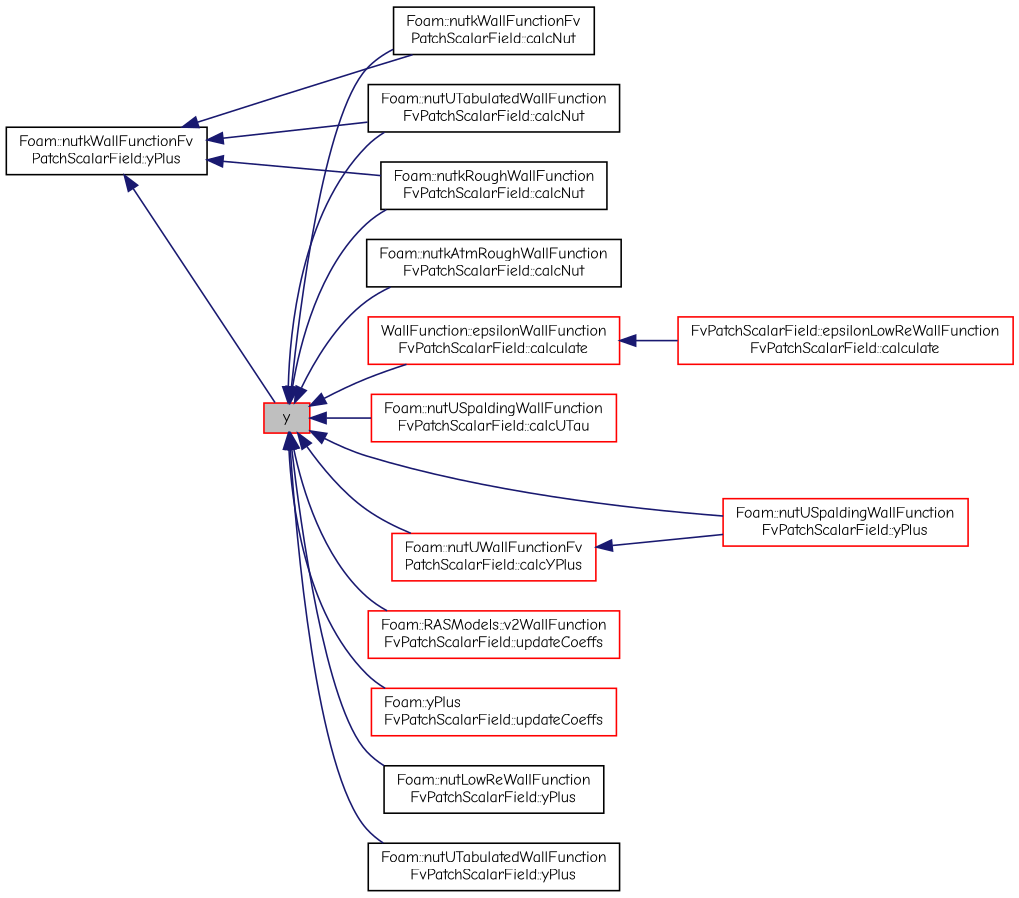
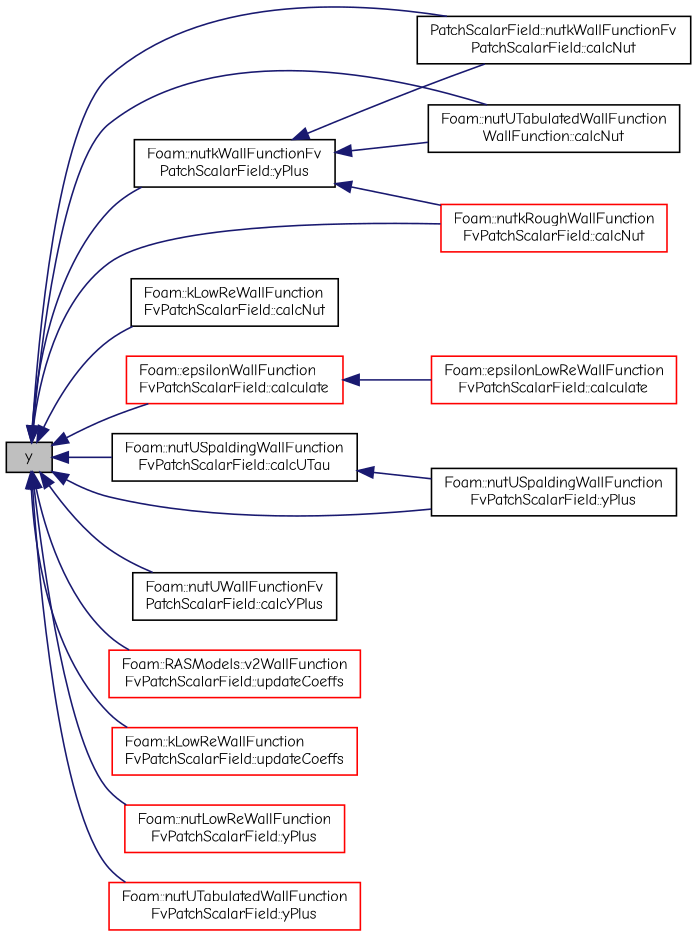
(494, 31) -> (554, 40)
(494, 108) -> (554, 129)
(494, 186) -> (554, 228)
(494, 263) -> (235, 302)
(204, 295) -> (60, 293)
(494, 341) -> (235, 380)
(846, 341) -> (554, 380)
(287, 418) -> (29, 457)
(494, 418) -> (235, 457)
(846, 522) -> (554, 492)
(668, 540) -> (403, 476)
(494, 557) -> (235, 596)
(494, 712) -> (235, 751)
(494, 789) -> (235, 829)
(494, 867) -> (235, 906)
